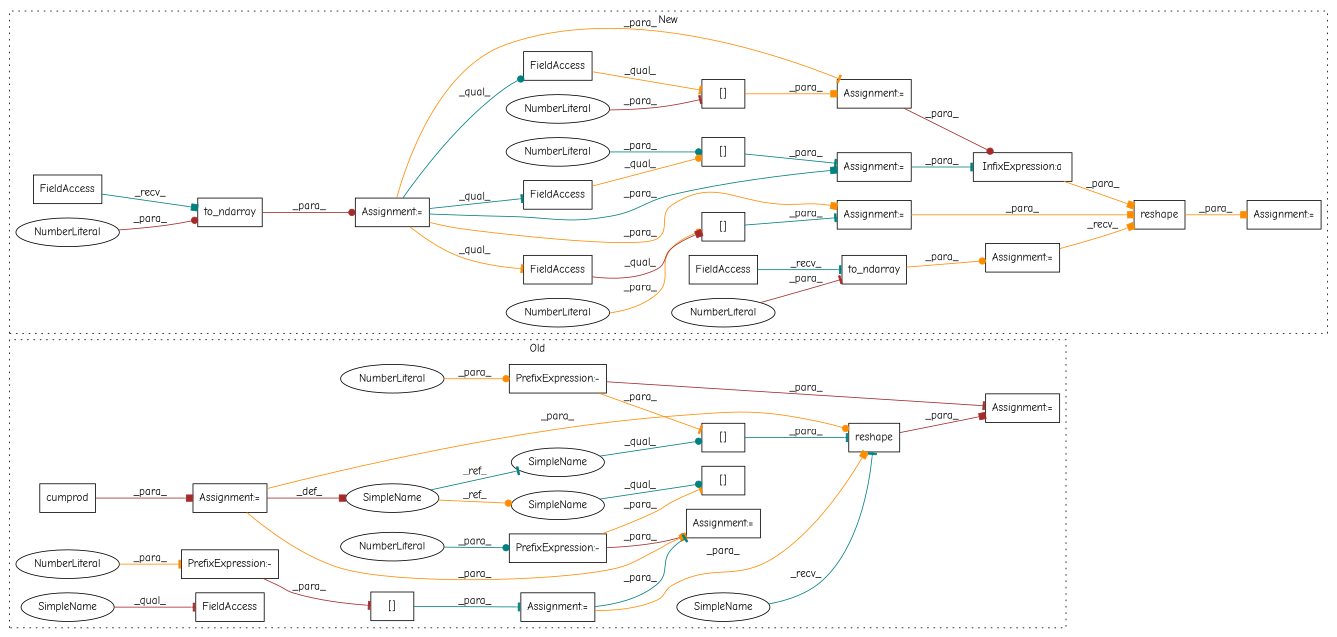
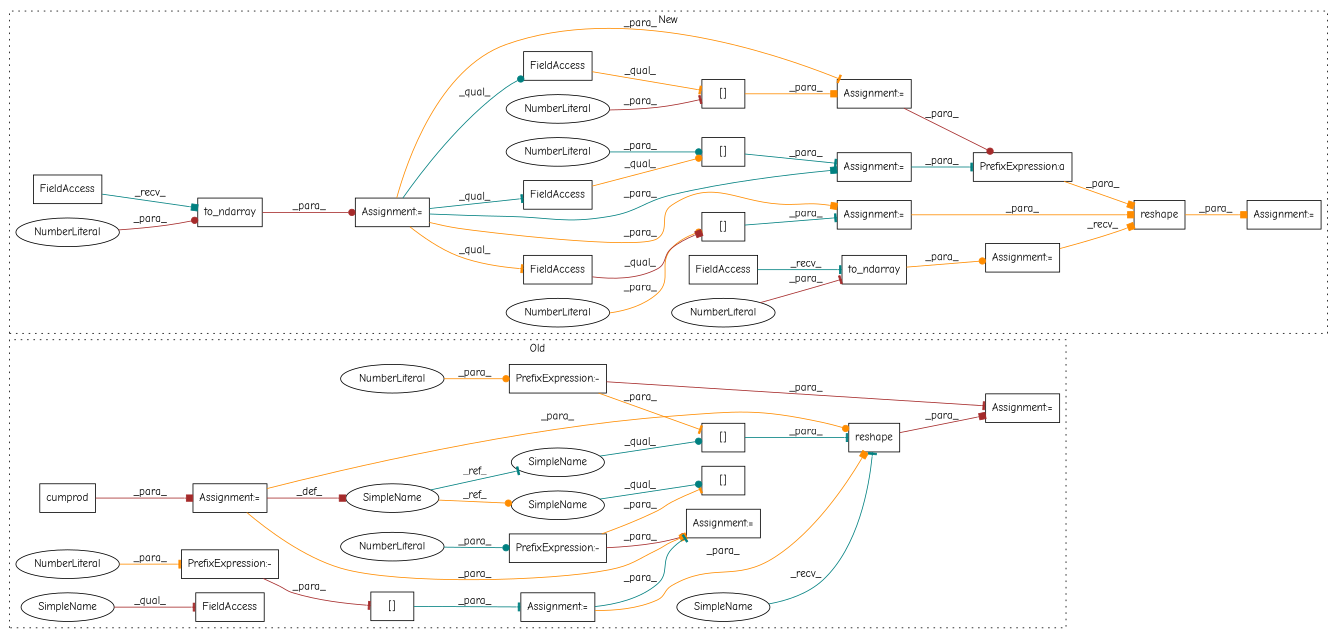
(1023, 167) -> (1023, 167)
